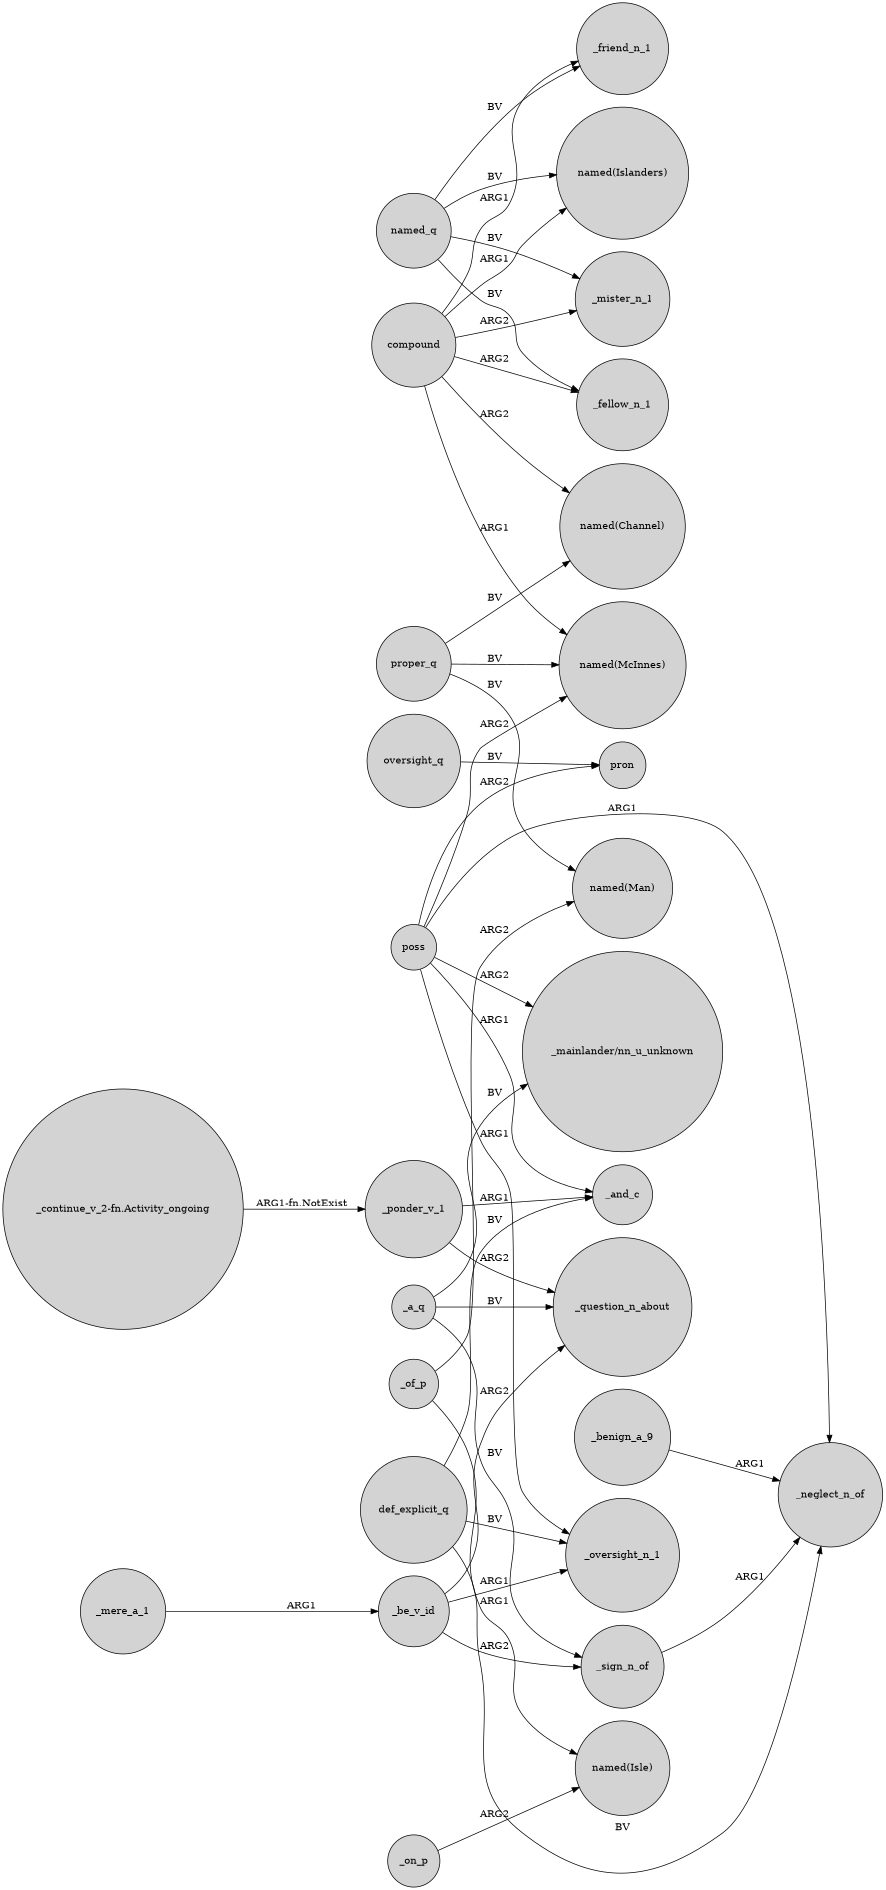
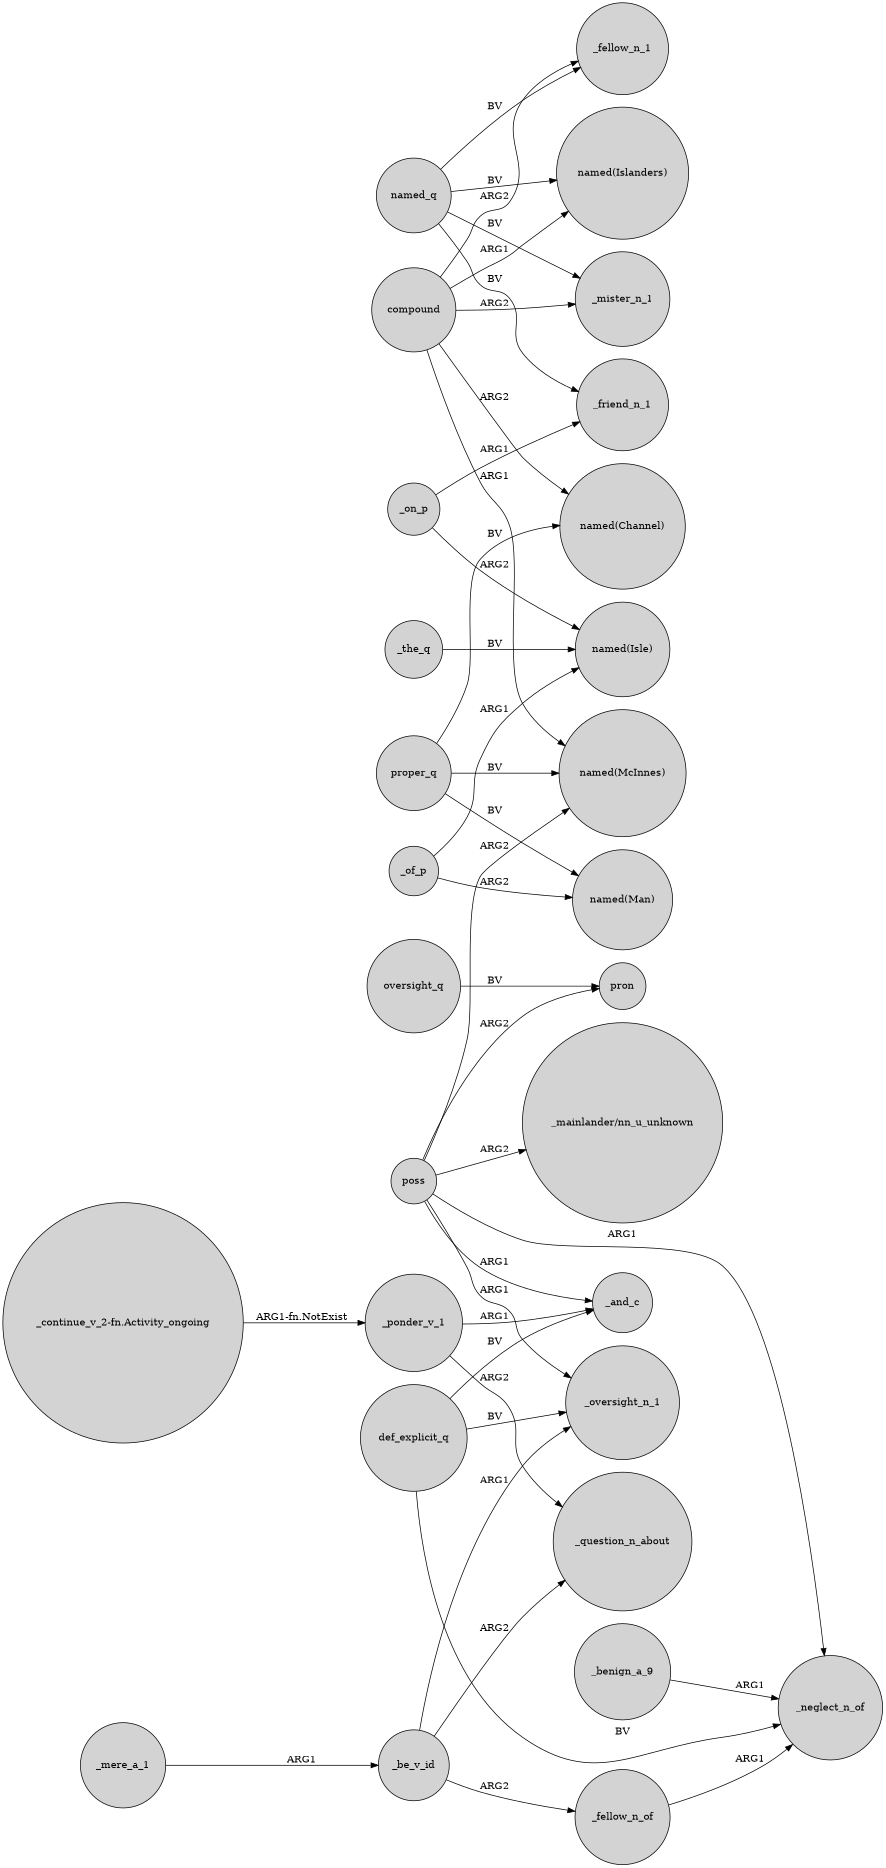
(515, 187) -> (503, 457)
none -> (414, 649)
(414, 1307) -> none
(623, 1667) -> (623, 1817)
